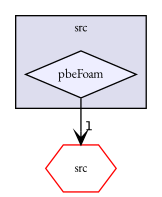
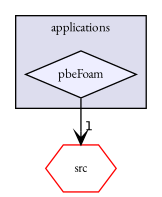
(81, 28) -> (81, 28)
